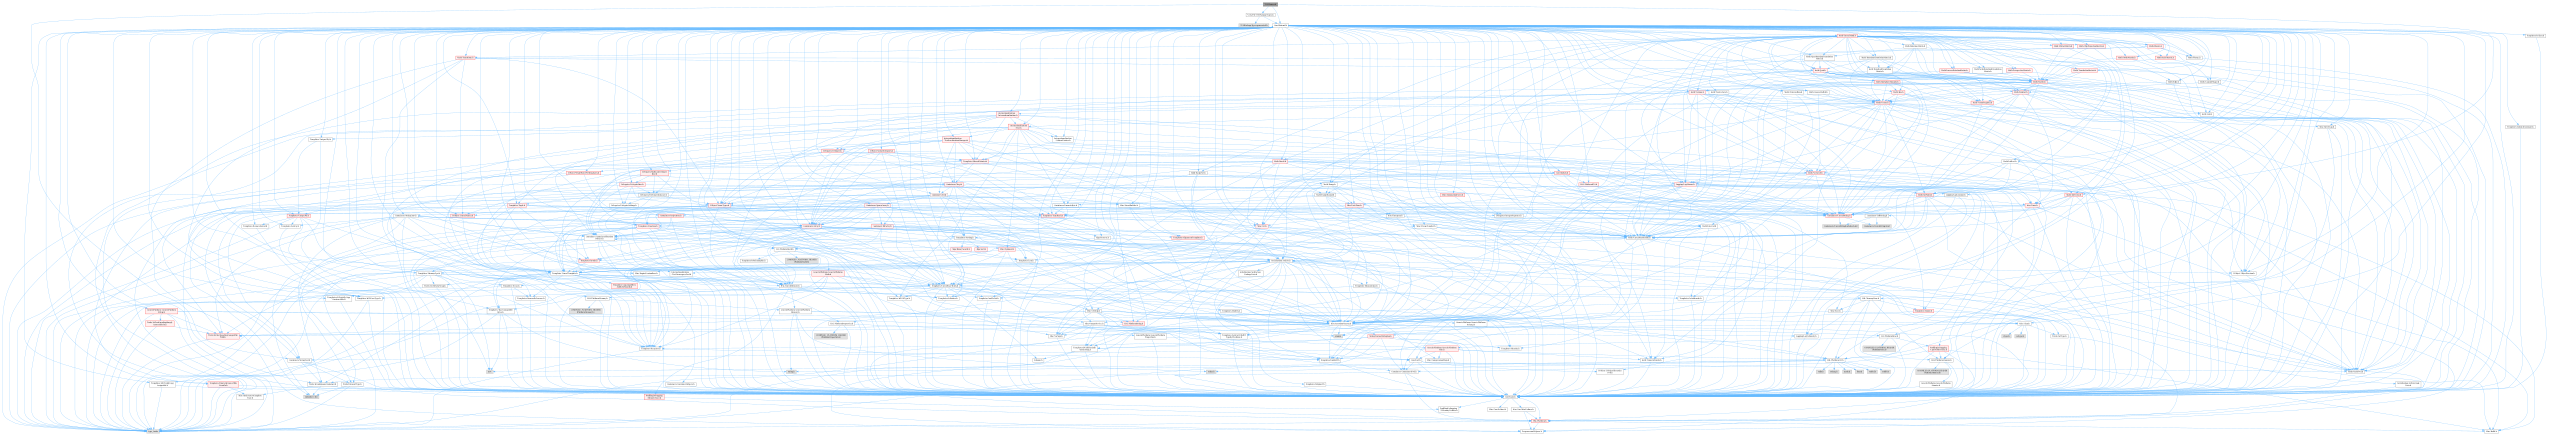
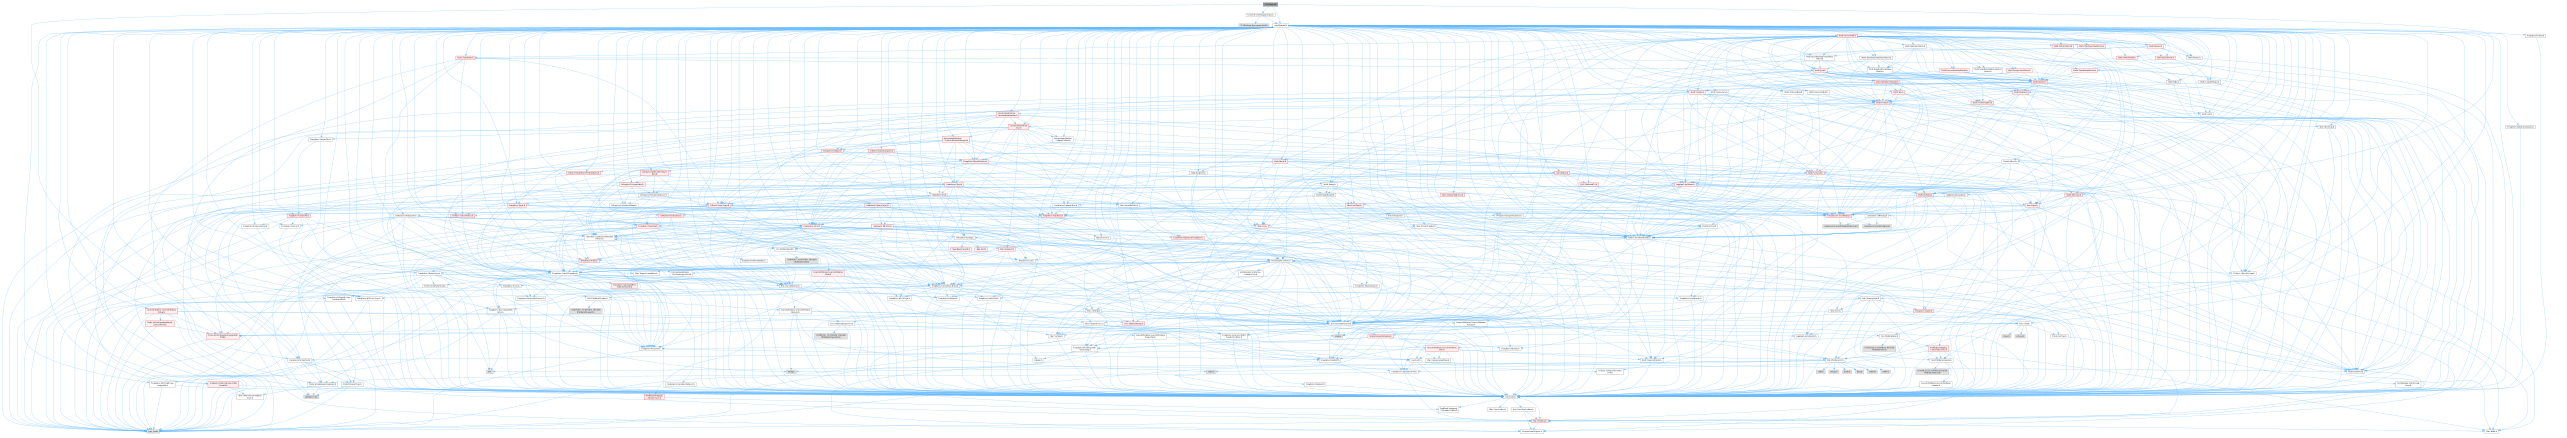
(773, 254) -> (681, 250)
(1231, 311) -> none
